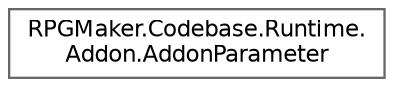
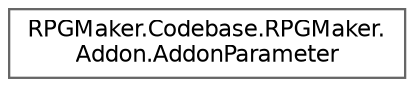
(197, 43) -> (207, 43)
